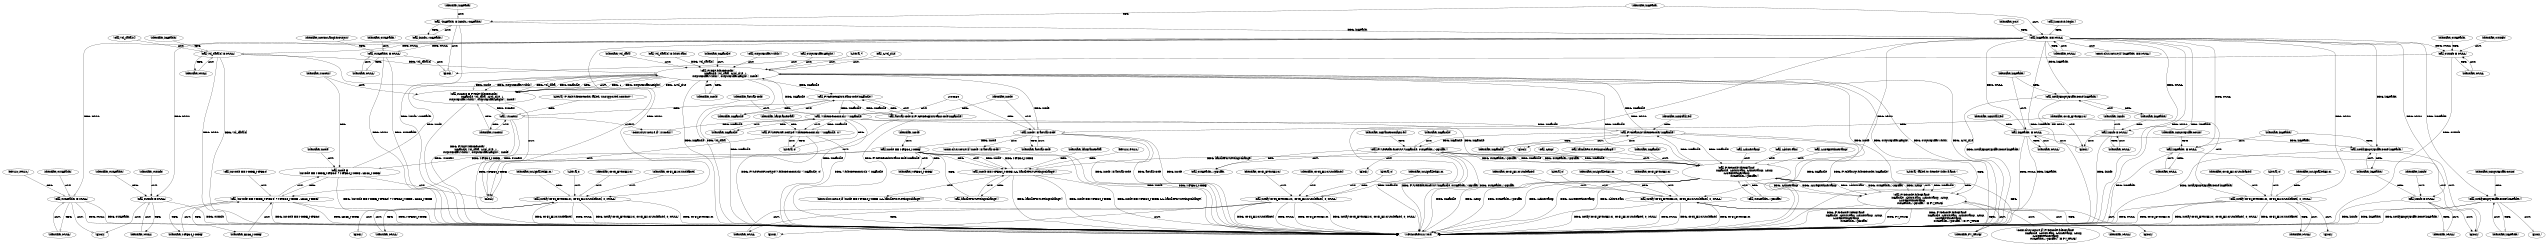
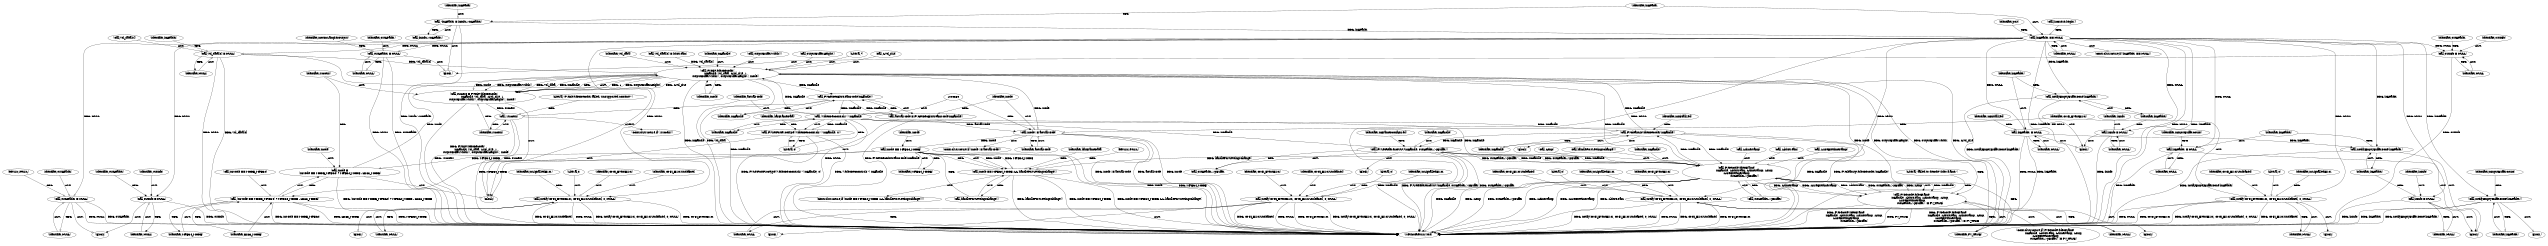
(743, 122) -> (1118, 130)
none -> (975, 127)
(833, 159) -> (833, 159)
